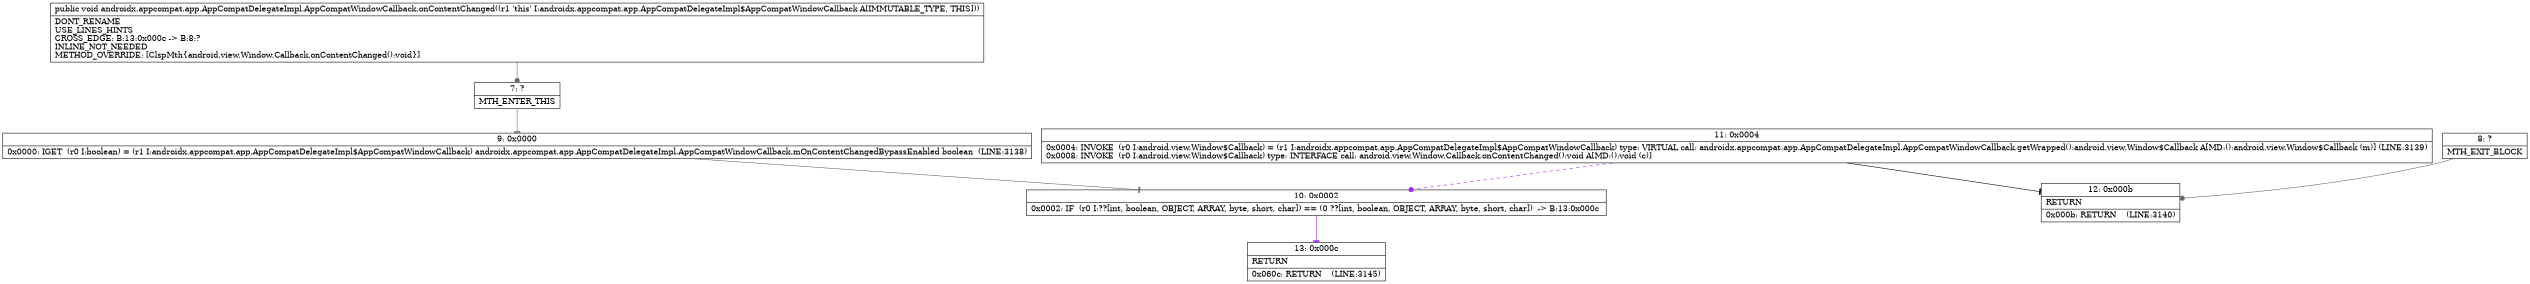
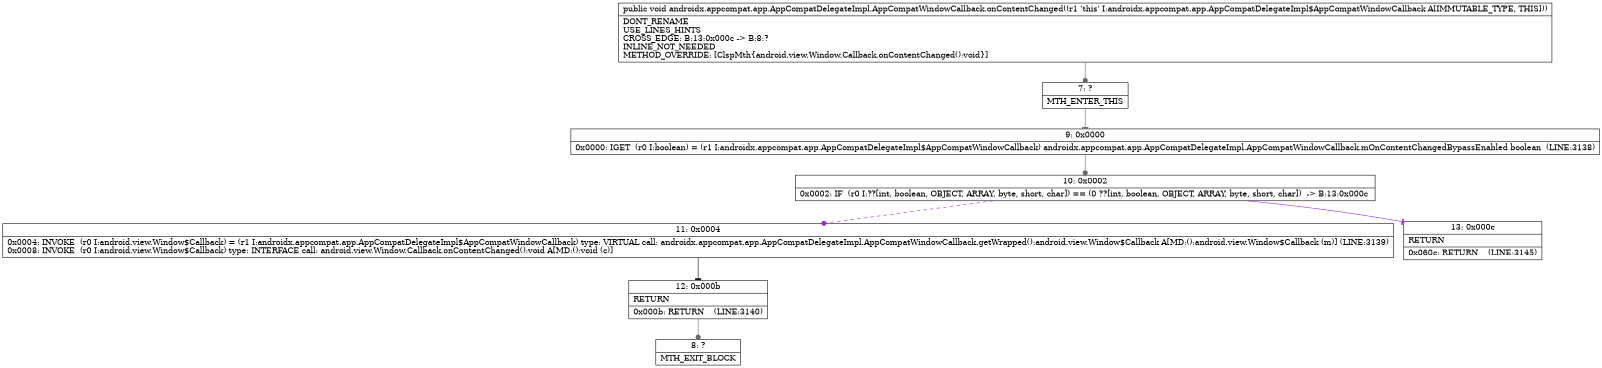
(915, 174) -> (1085, 163)
(1513, 176) -> (910, 212)
(2320, 184) -> (698, 327)
